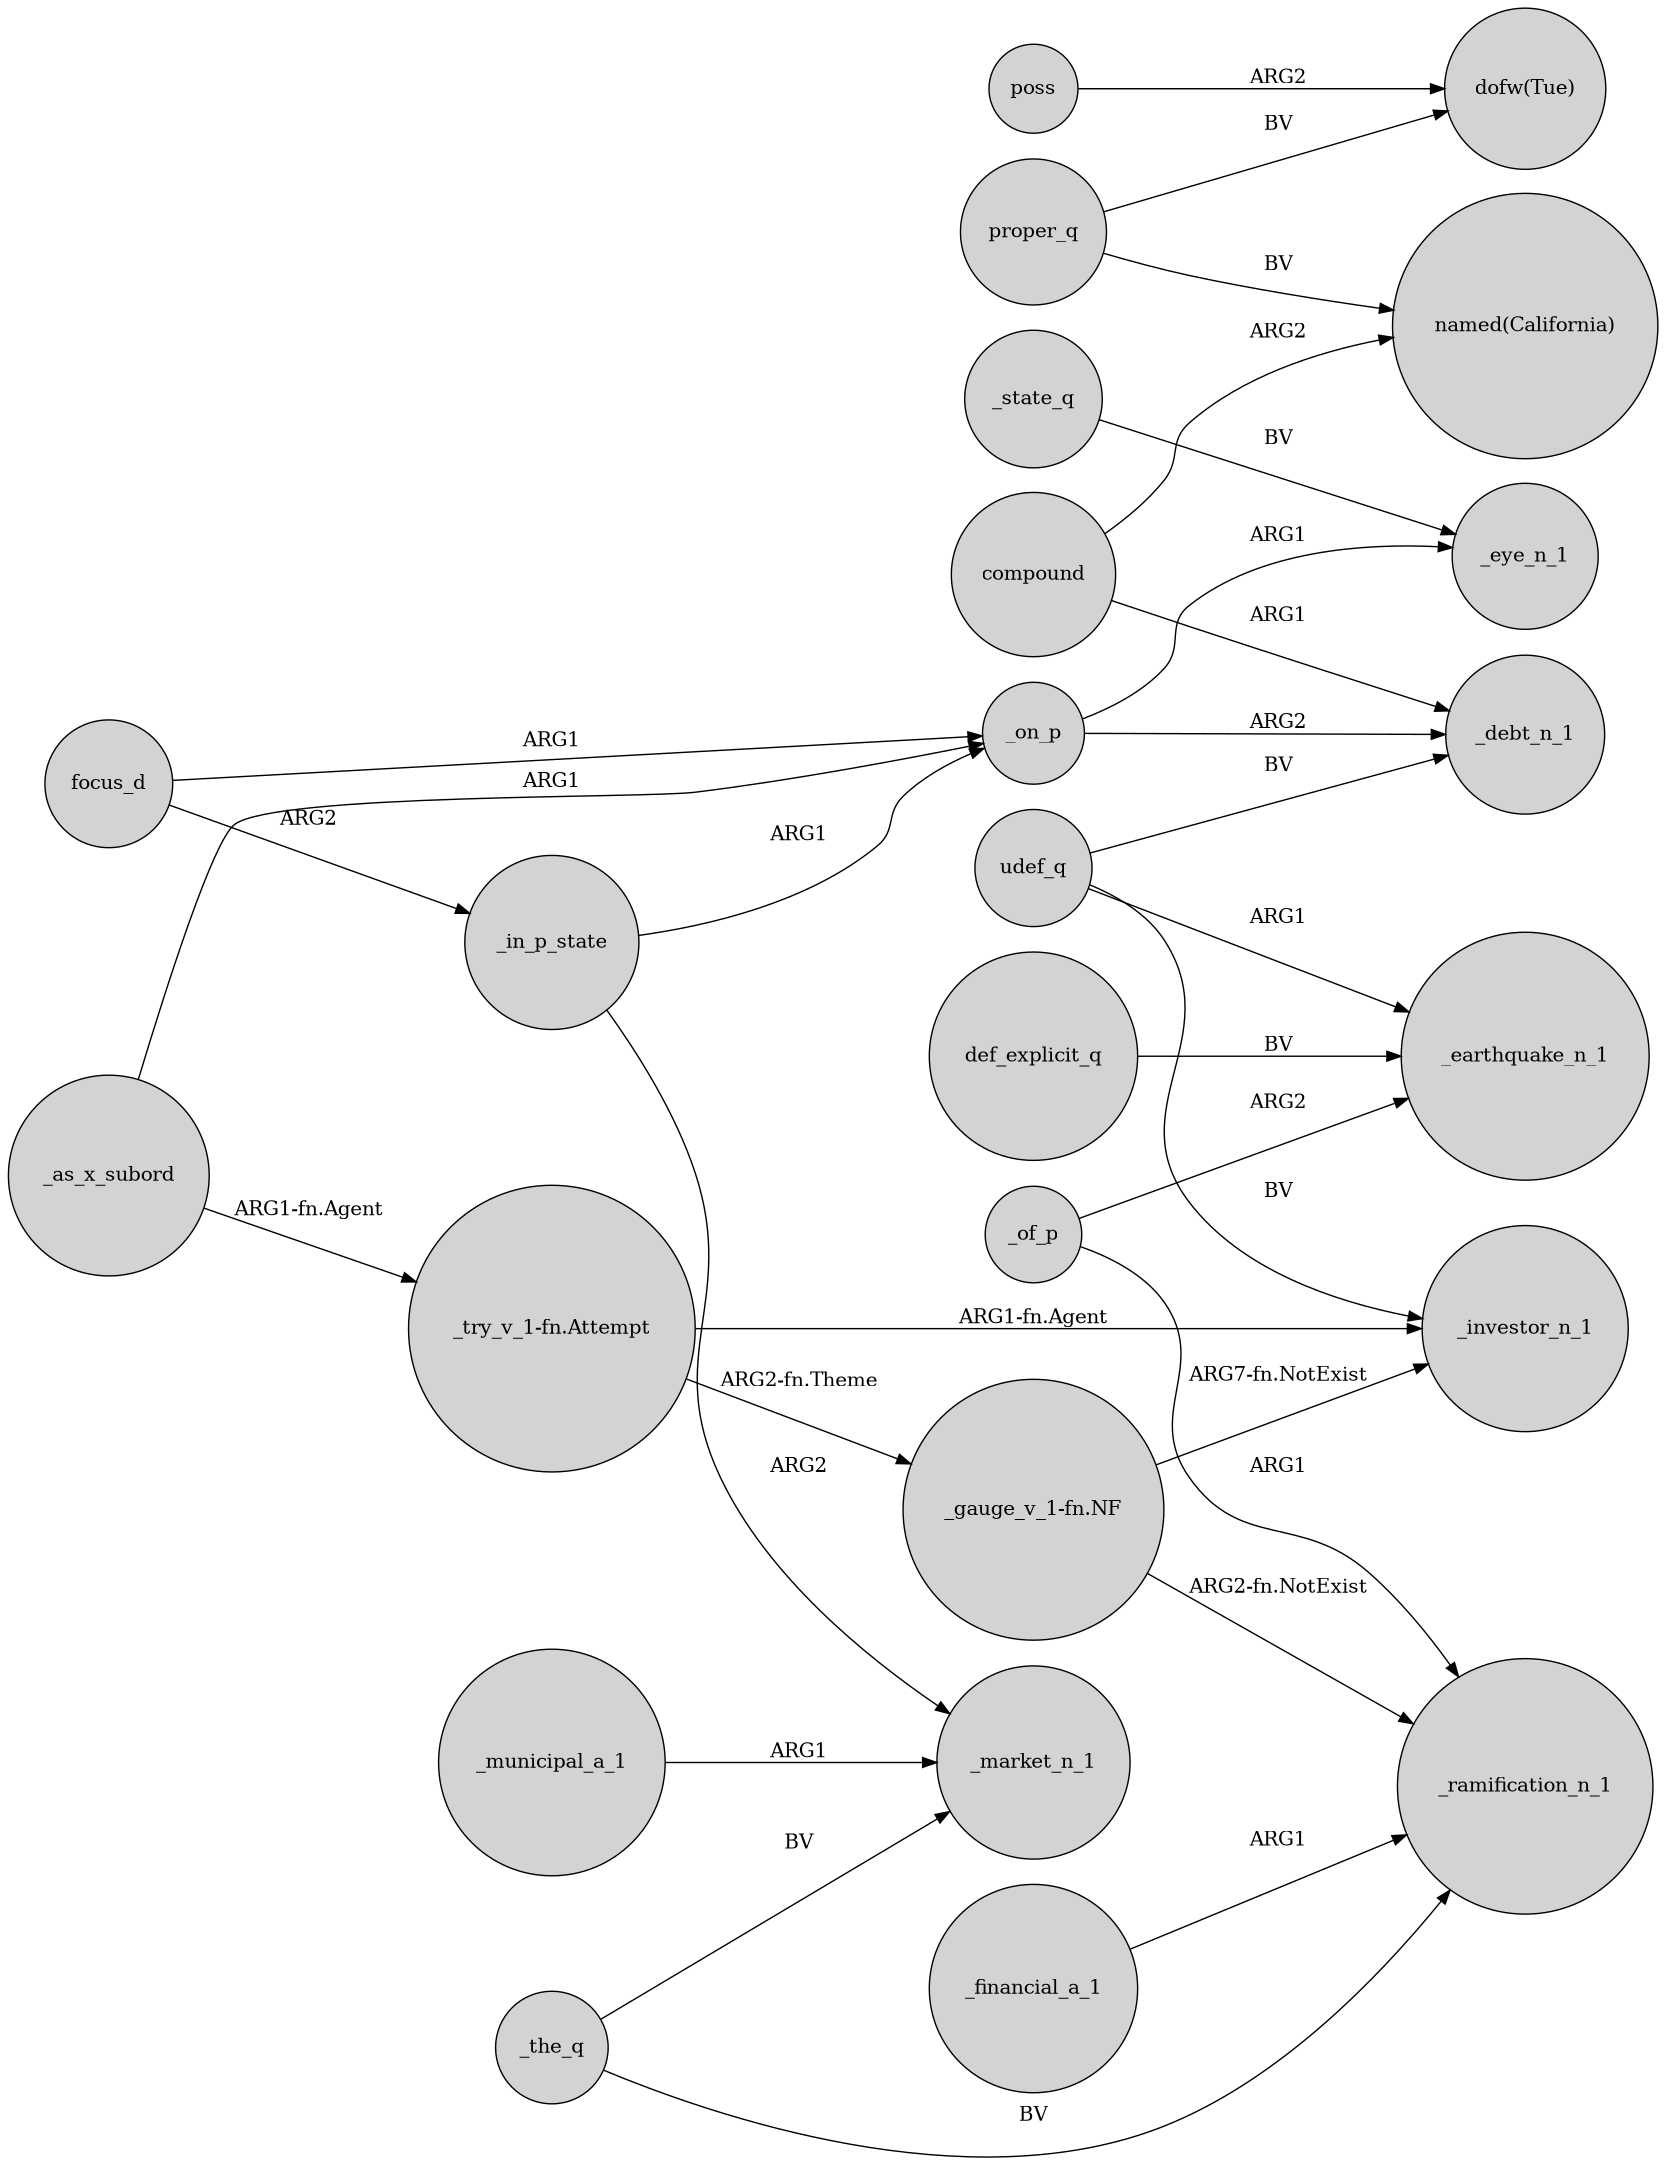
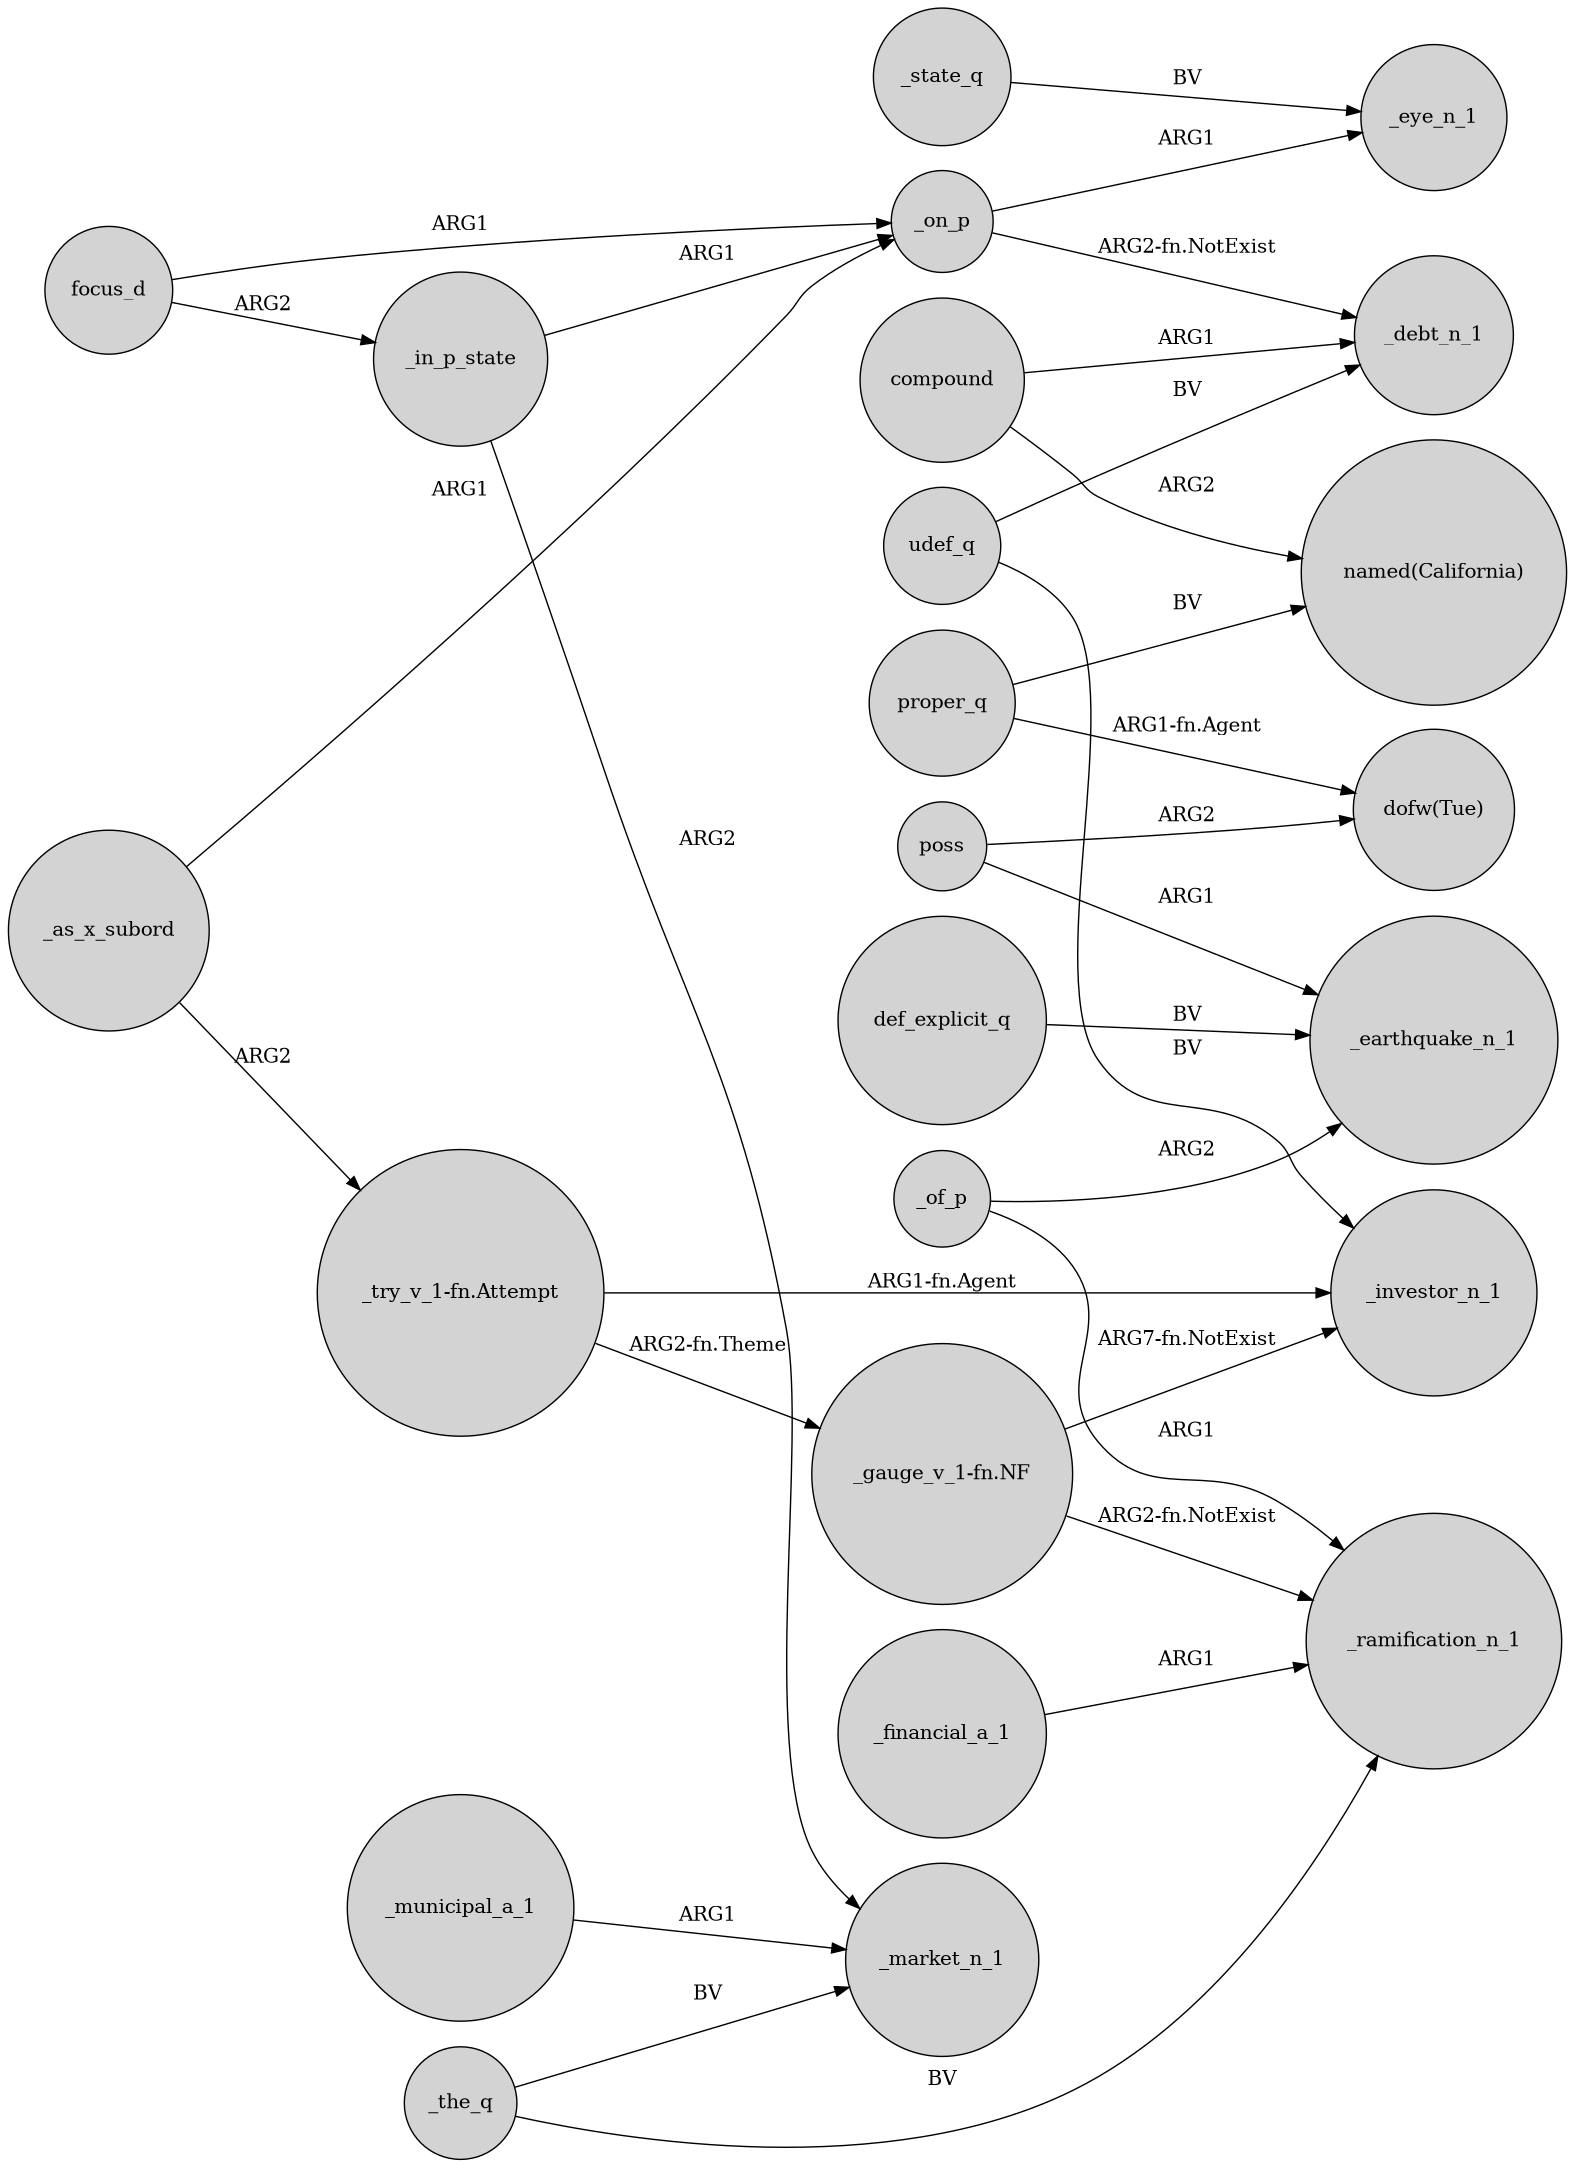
(1278, 125) -> (1187, 726)
(1278, 723) -> (1187, 247)
(1242, 948) -> (1144, 926)
(309, 1210) -> (263, 1058)
